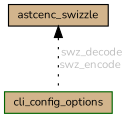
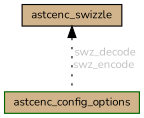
(58, 103) -> (72, 103)
